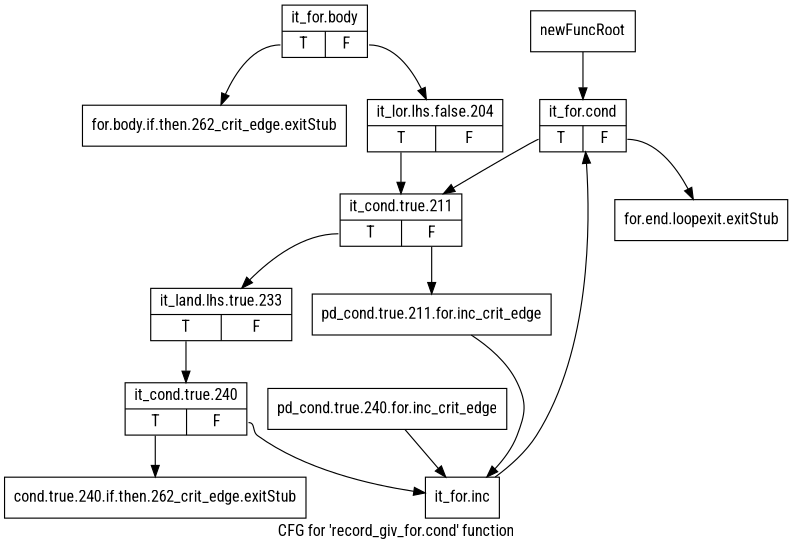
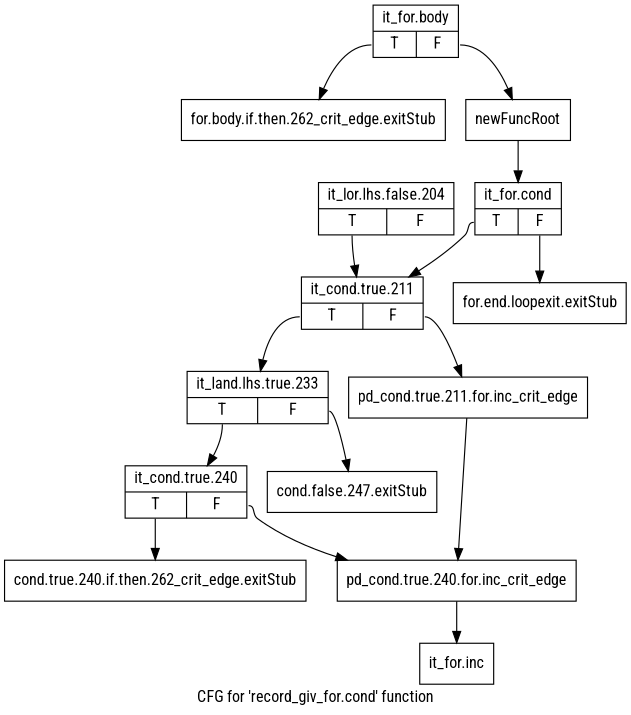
(401, 59) -> (490, 60)
(576, 332) -> none
(522, 396) -> (463, 483)
(324, 469) -> (288, 537)
none -> (352, 492)
